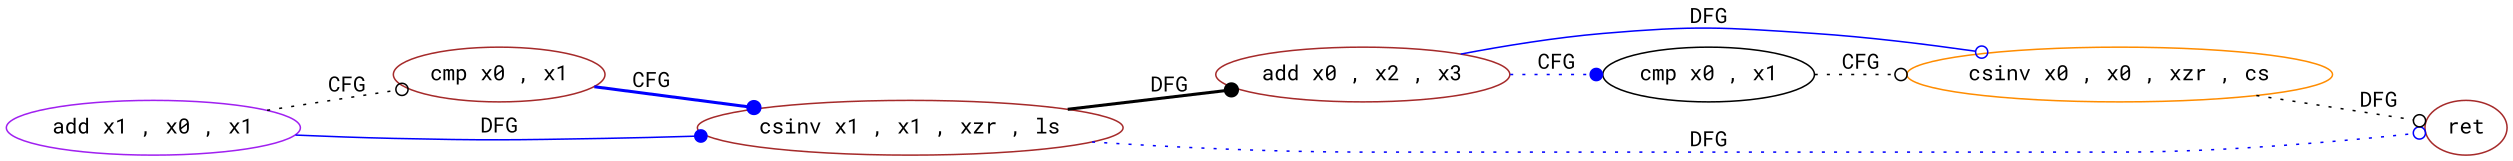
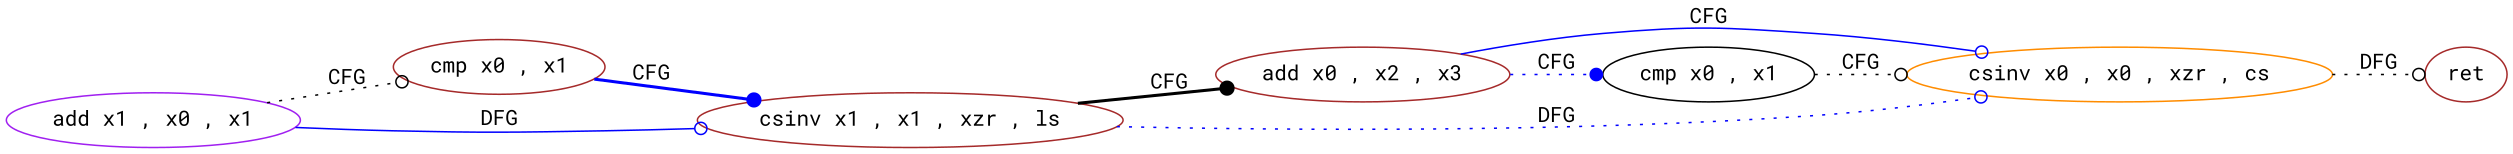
(1709, 17) -> (1709, 17)
(1169, 86) -> (1169, 83)
(495, 140) -> (495, 132)
(1753, 152) -> (1546, 127)
